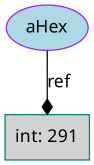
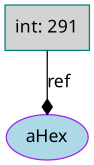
(47, 75) -> (47, 75)
